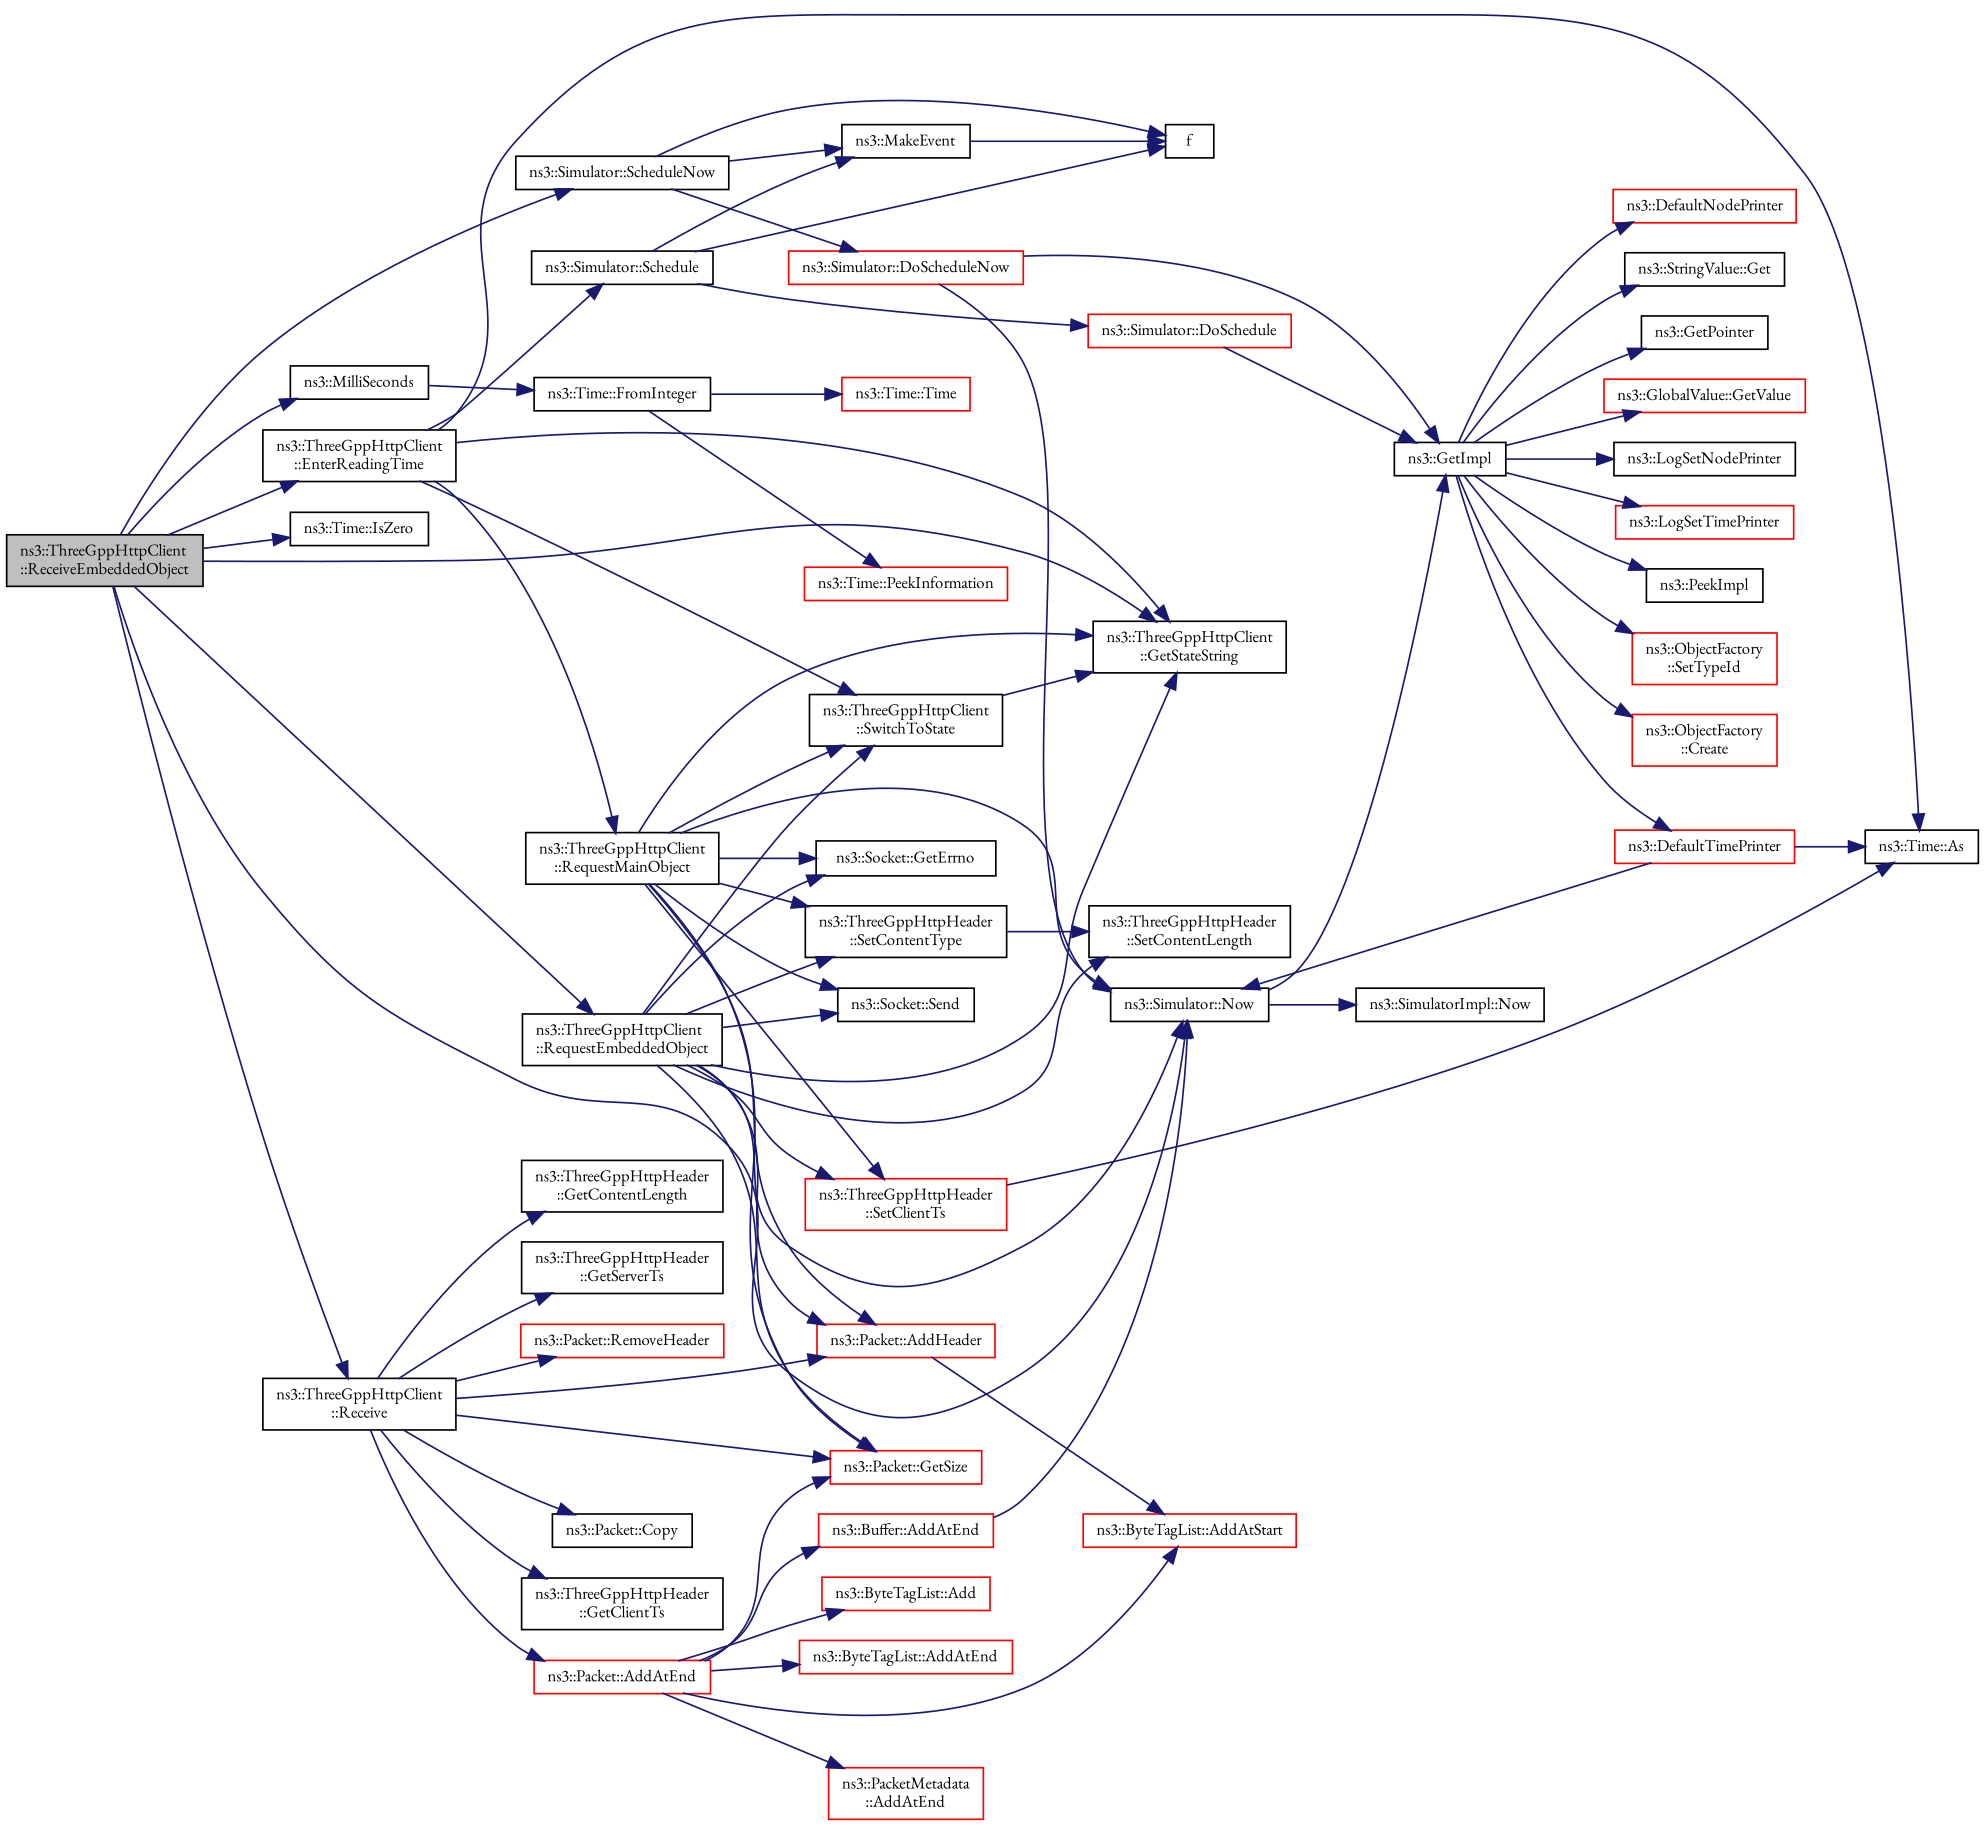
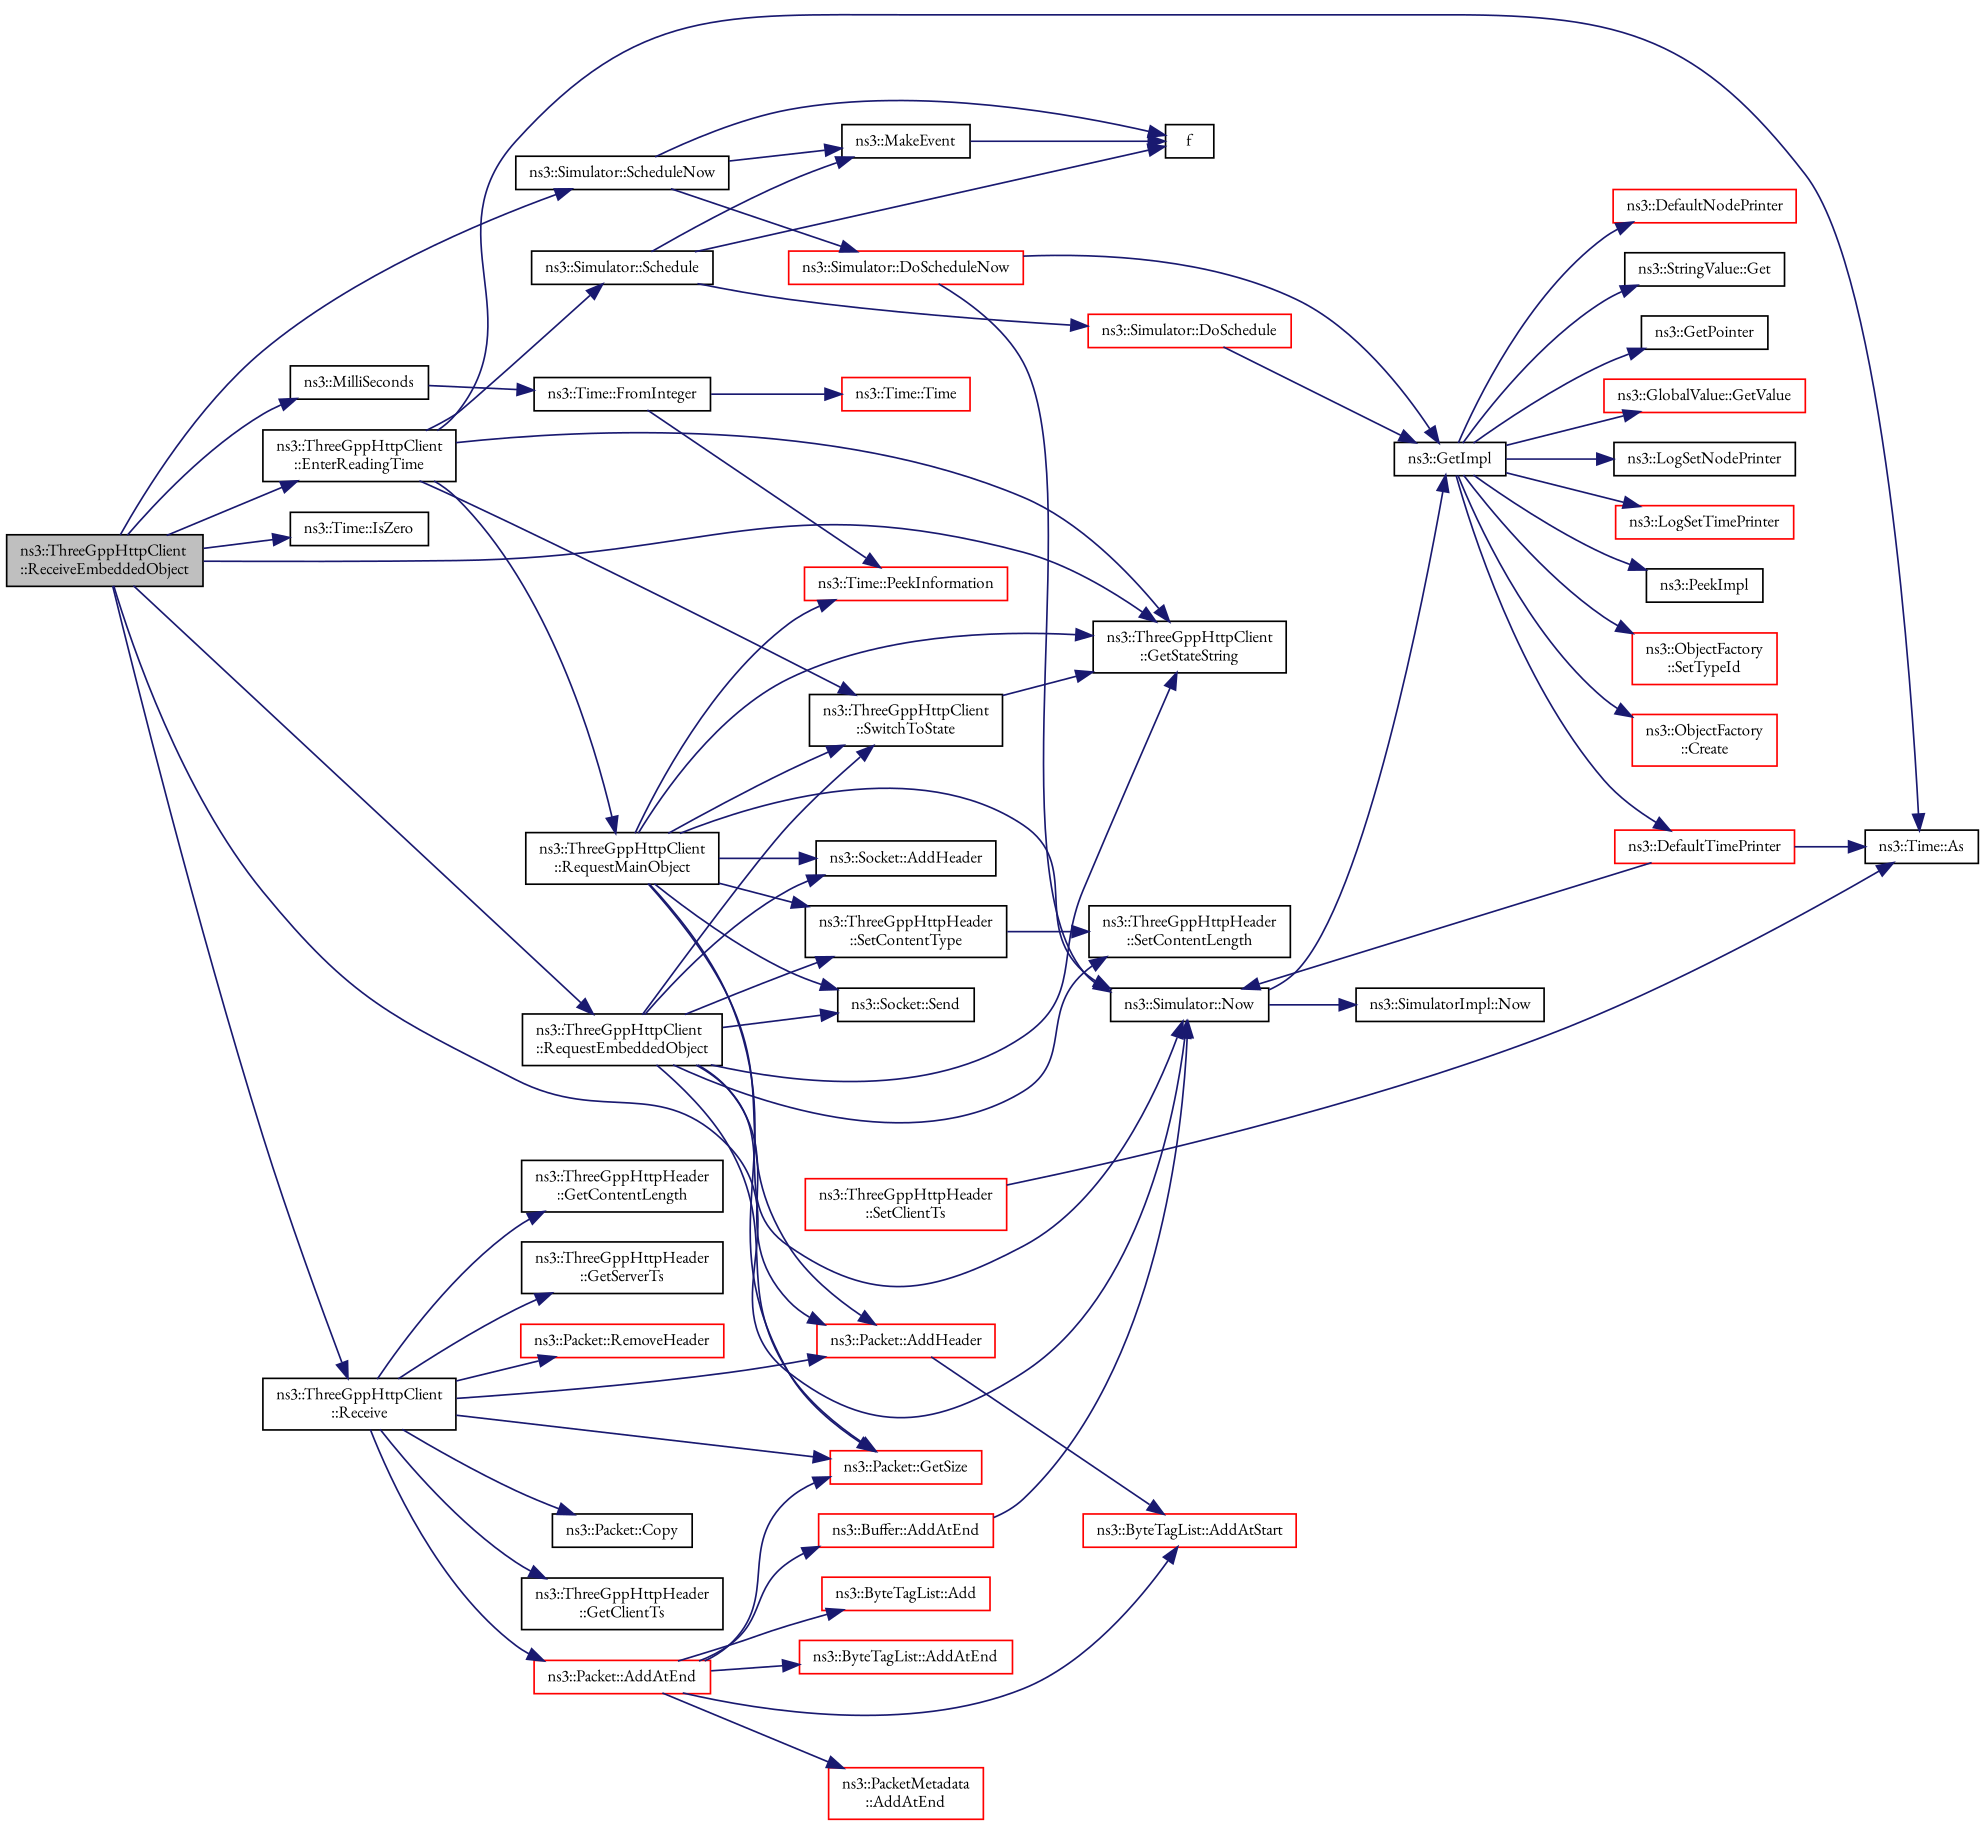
(906, 858) -> (906, 858)
(748, 1011) -> (710, 705)
(767, 1134) -> none
